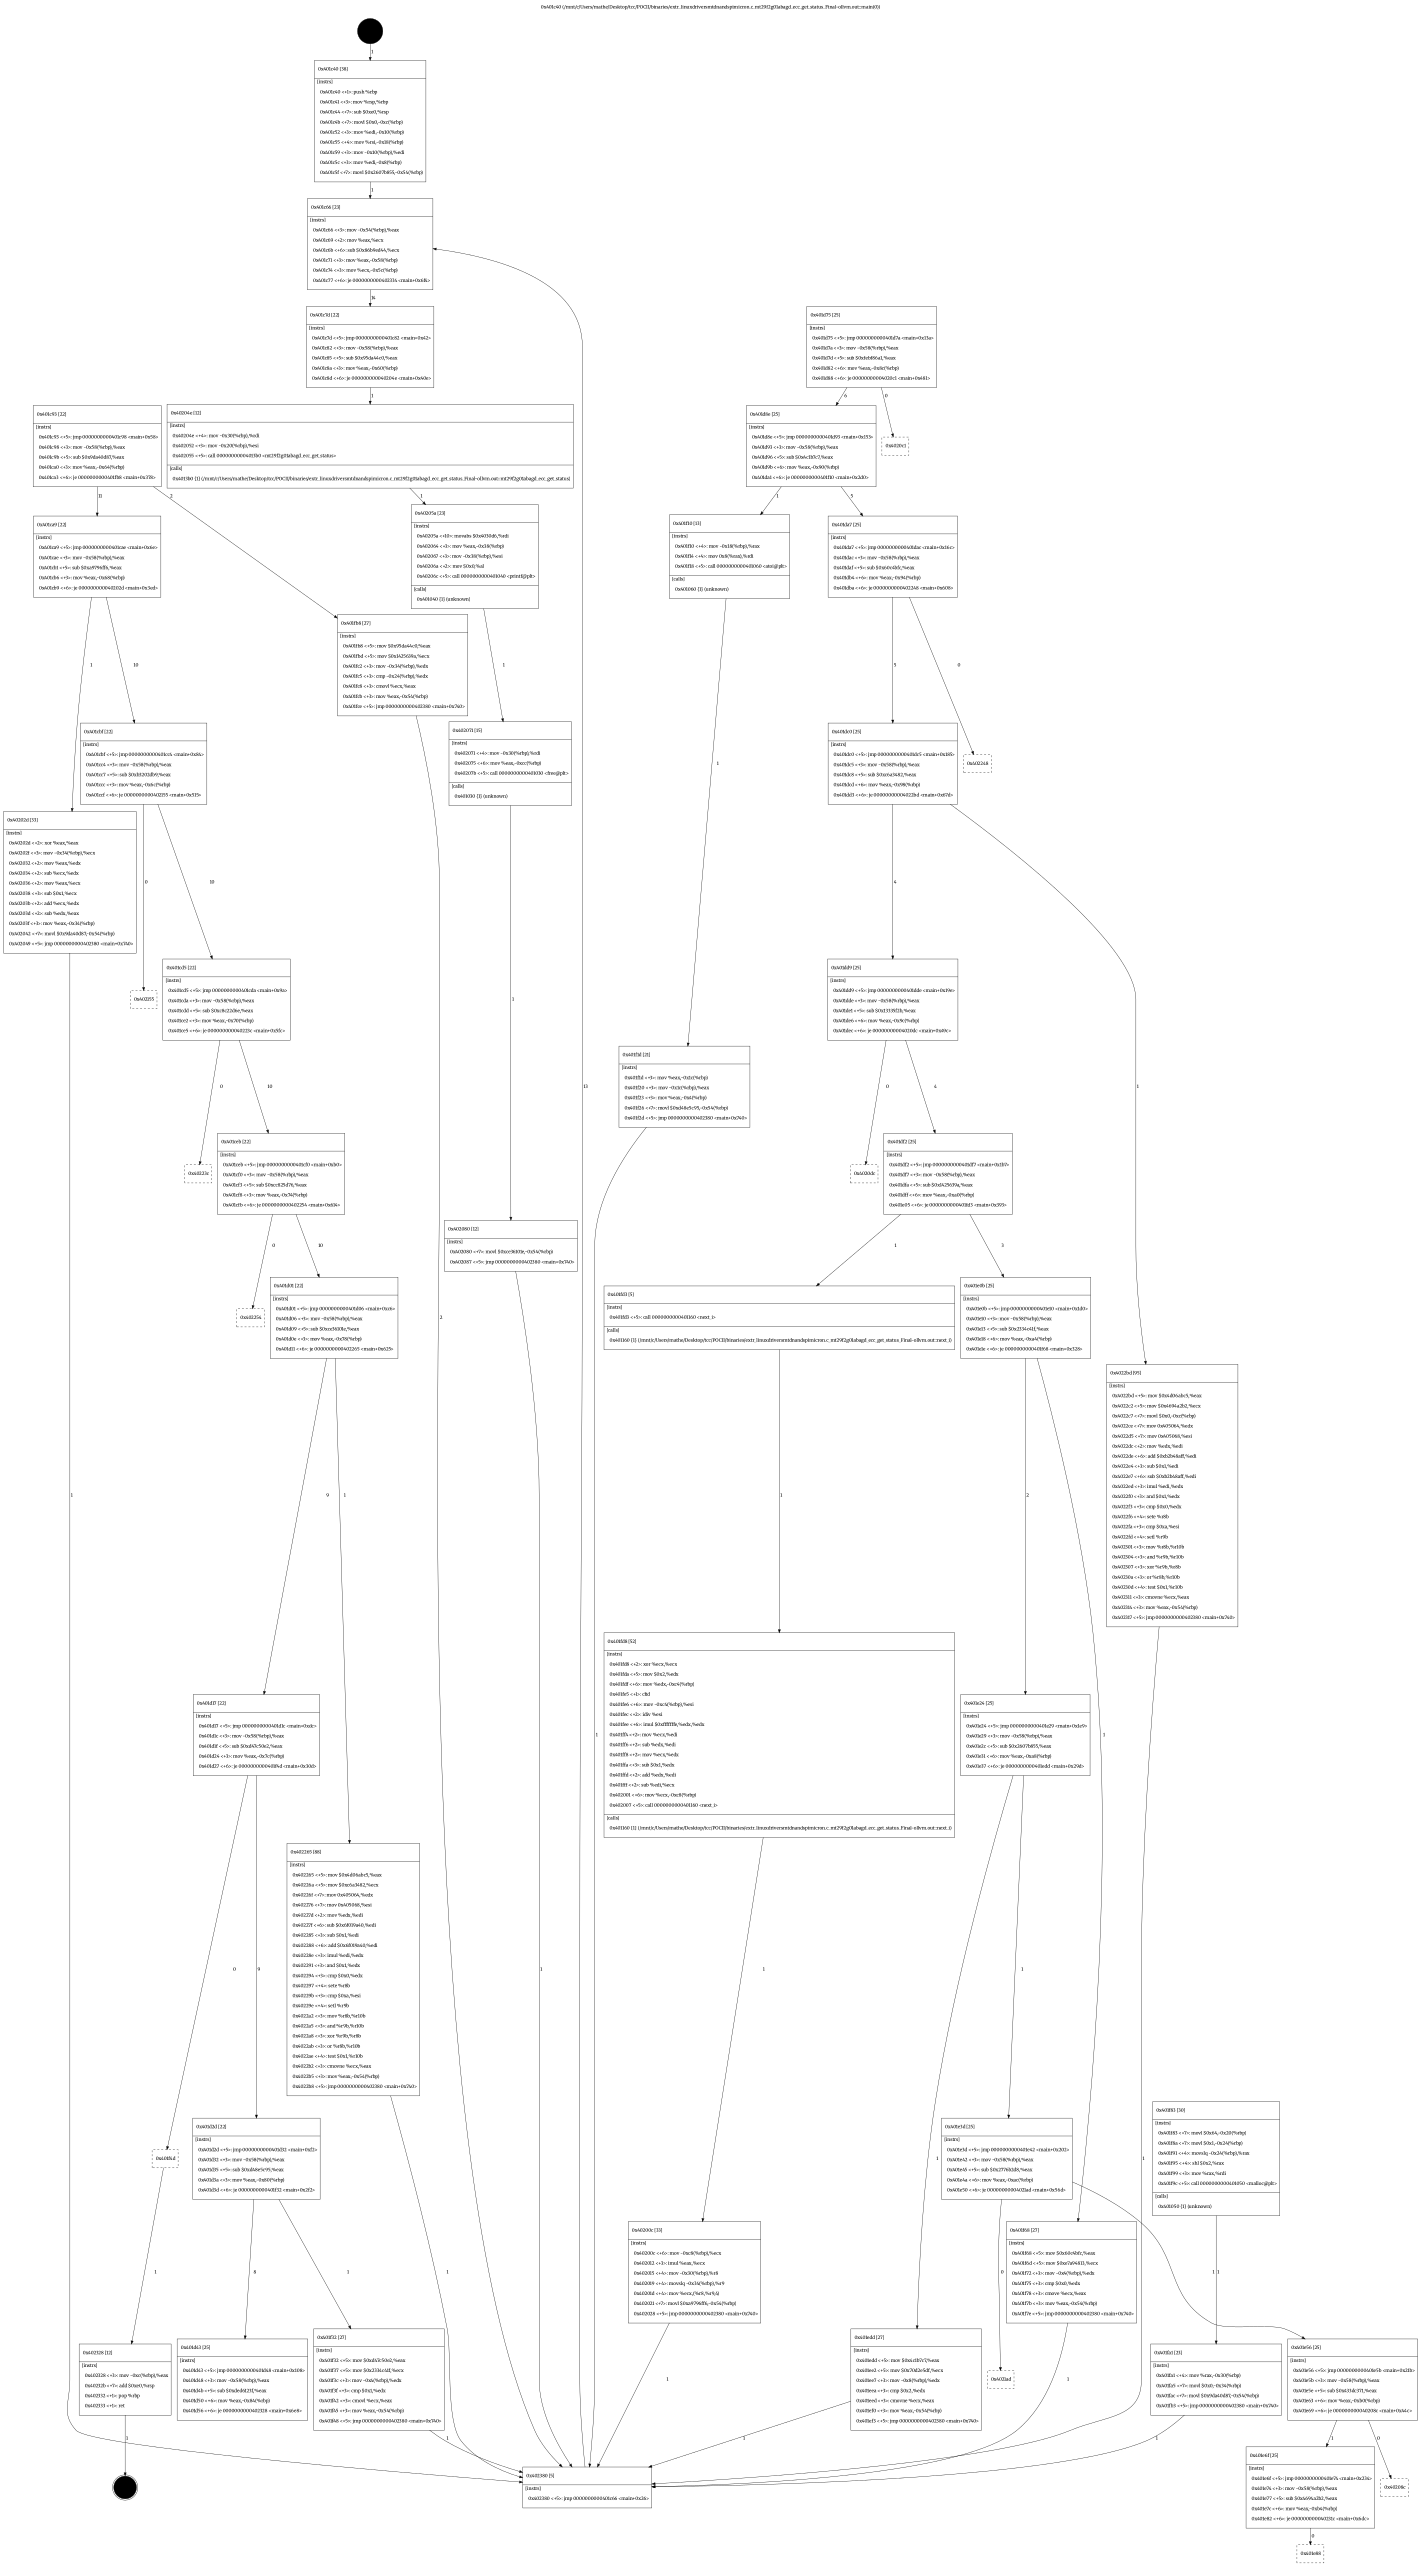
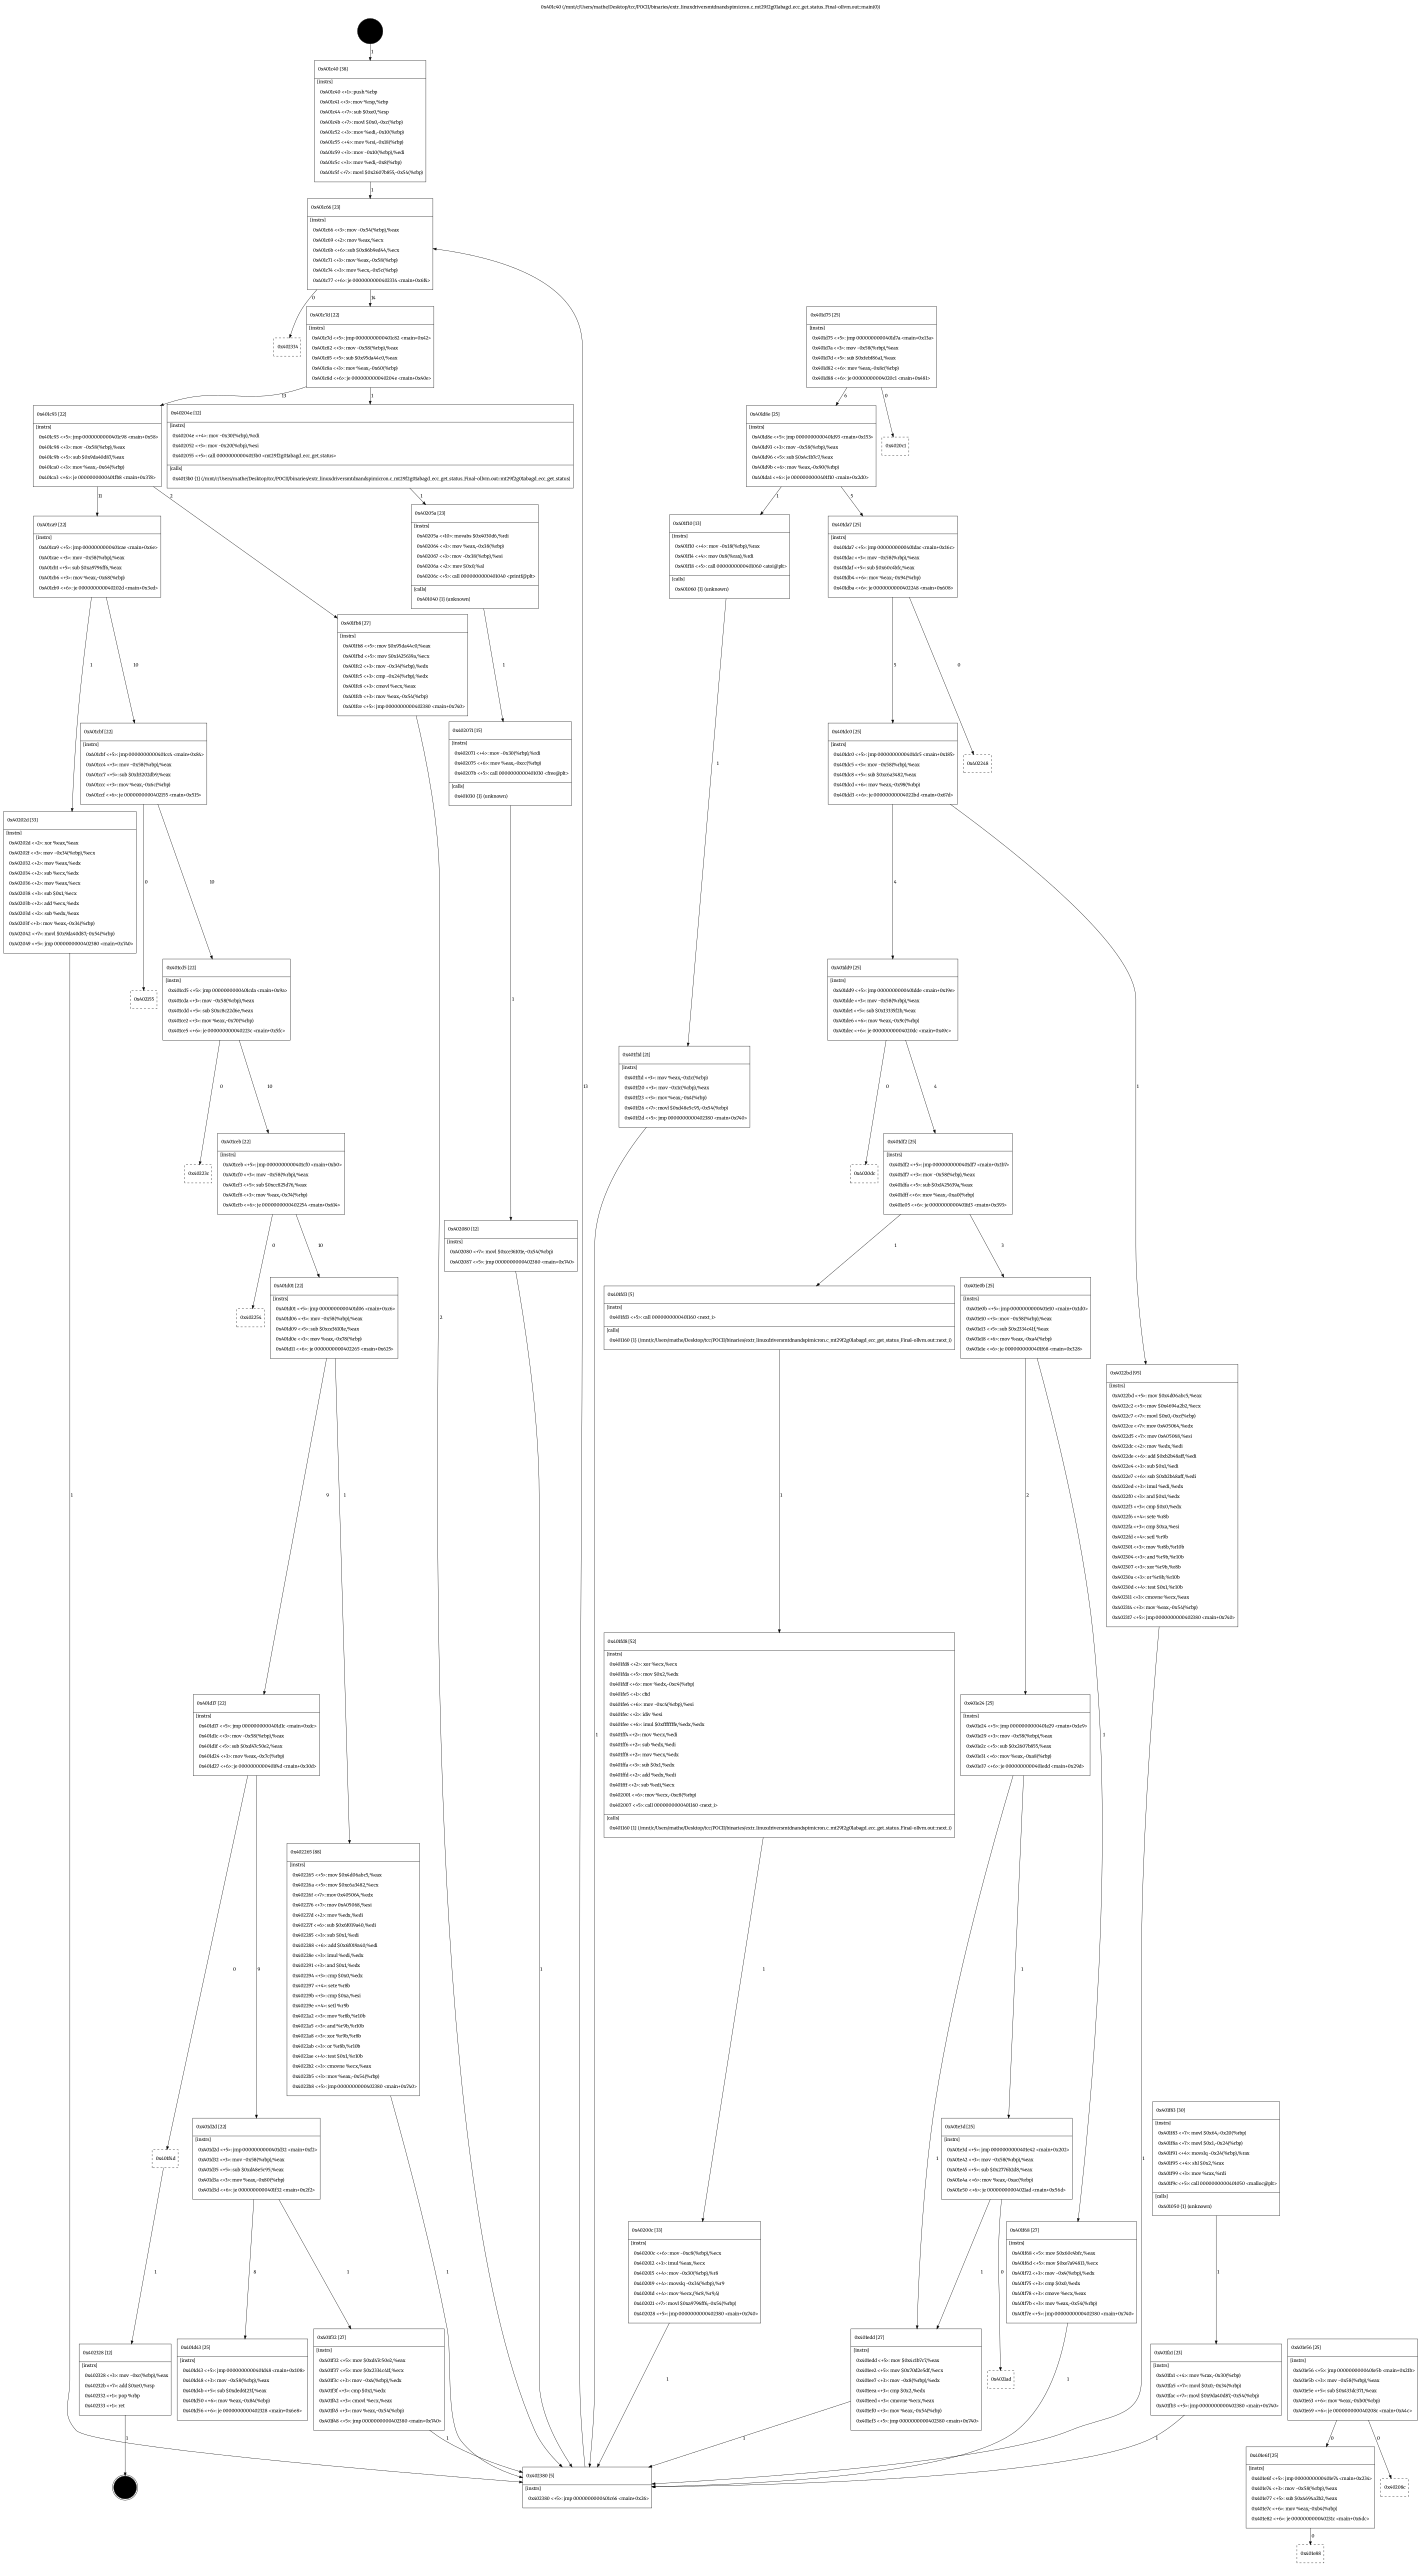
none -> (287, 347)
none -> (235, 396)
(1176, 2281) -> (964, 2263)
(1332, 2439) -> (1332, 2439)
